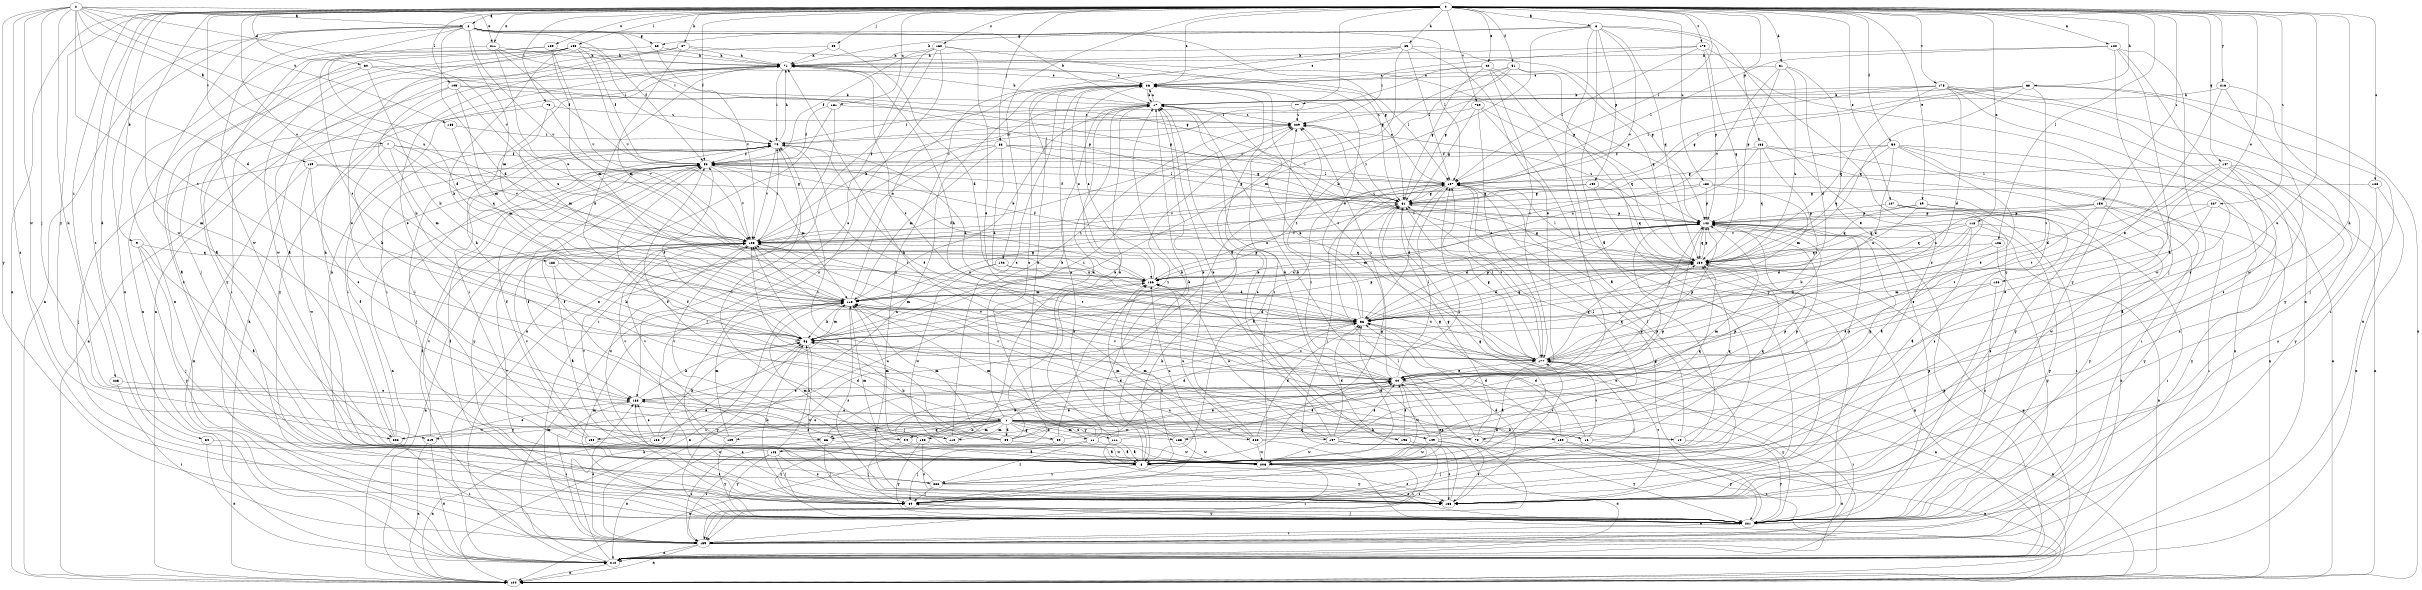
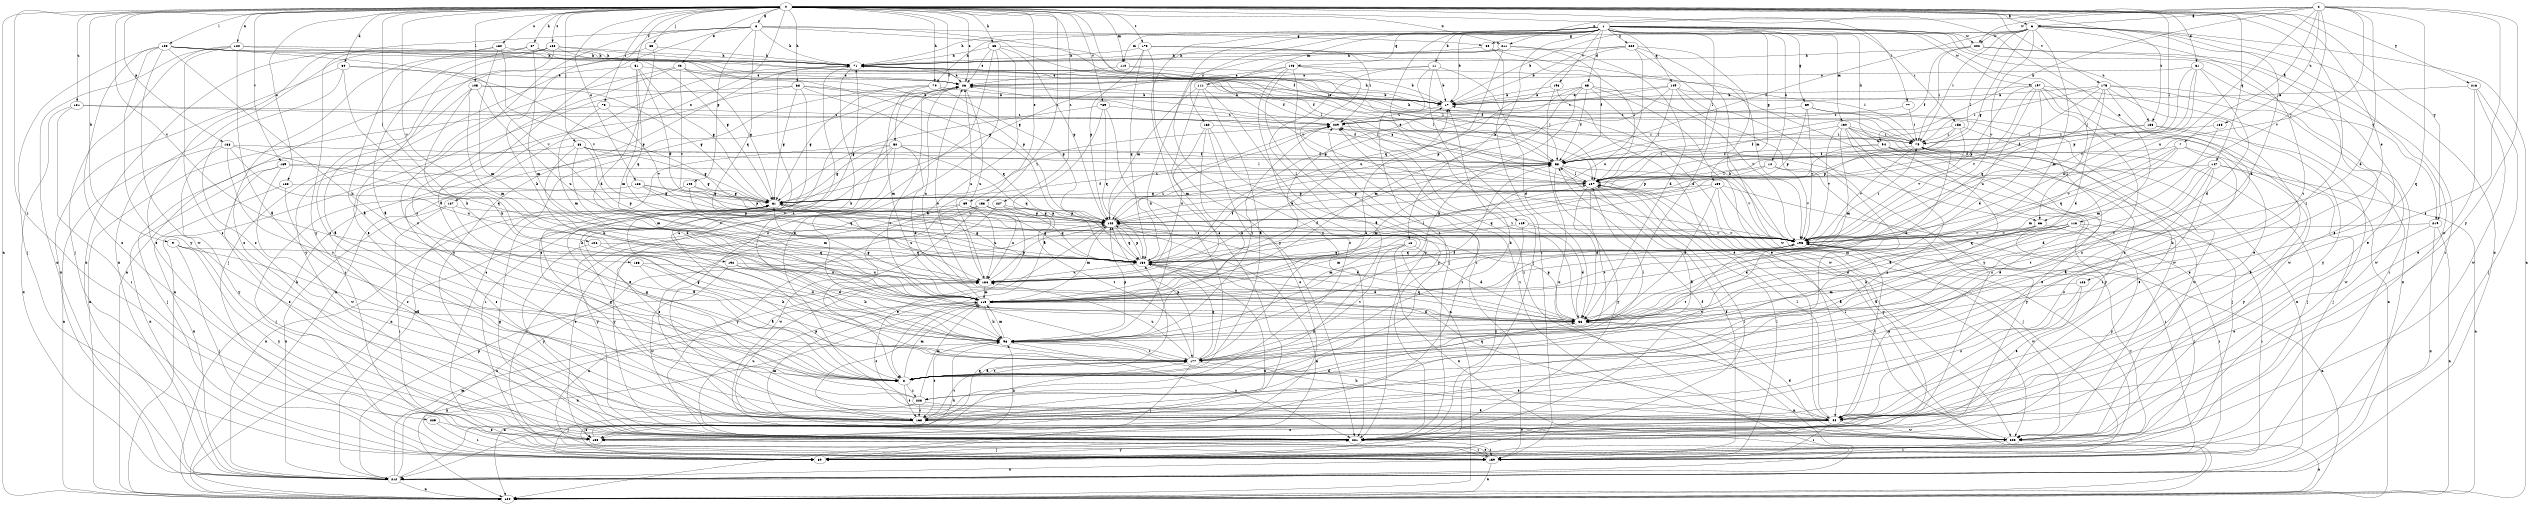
(748, 145) -> (1758, 145)
(198, 184) -> (2416, 184)
(1350, 202) -> (783, 235)
(908, 302) -> (866, 302)
(897, 380) -> (1811, 174)
(820, 411) -> (1268, 324)
(810, 420) -> (935, 381)
(207, 440) -> none
